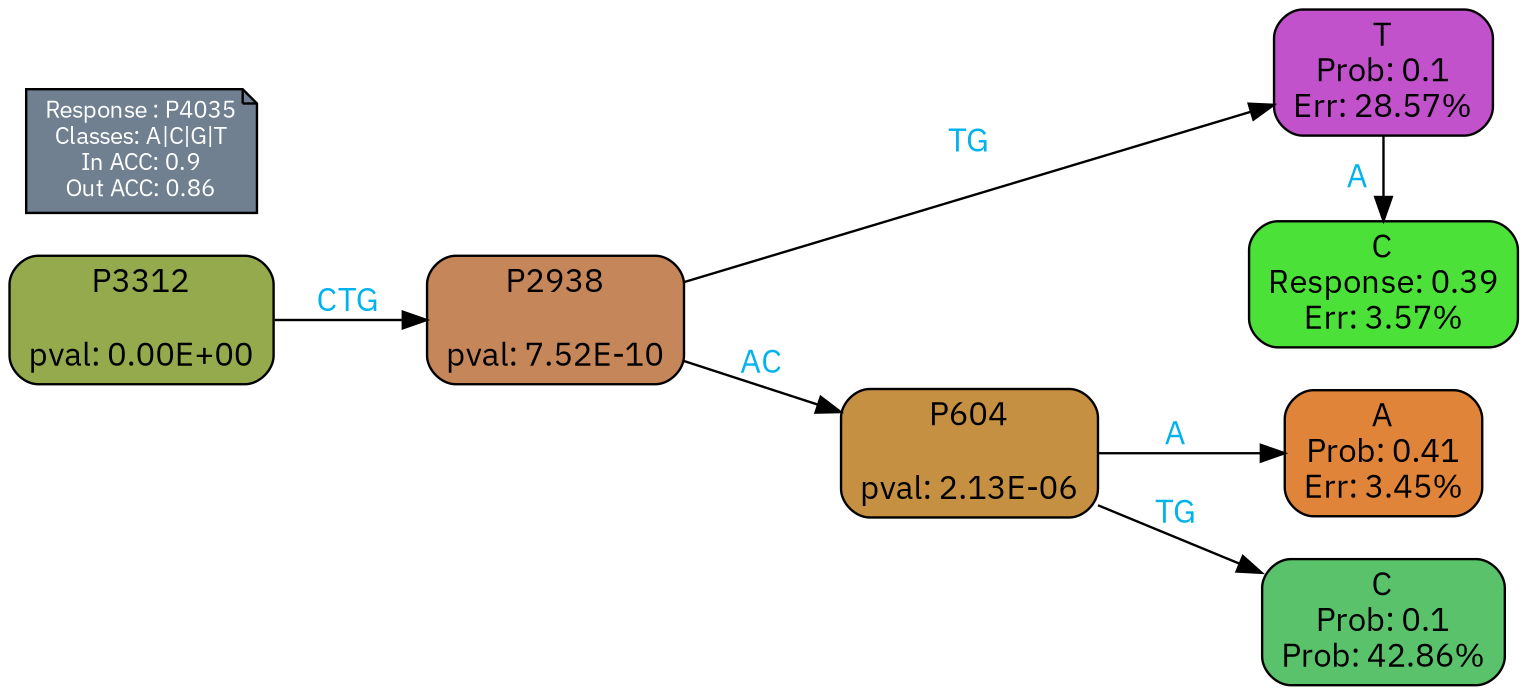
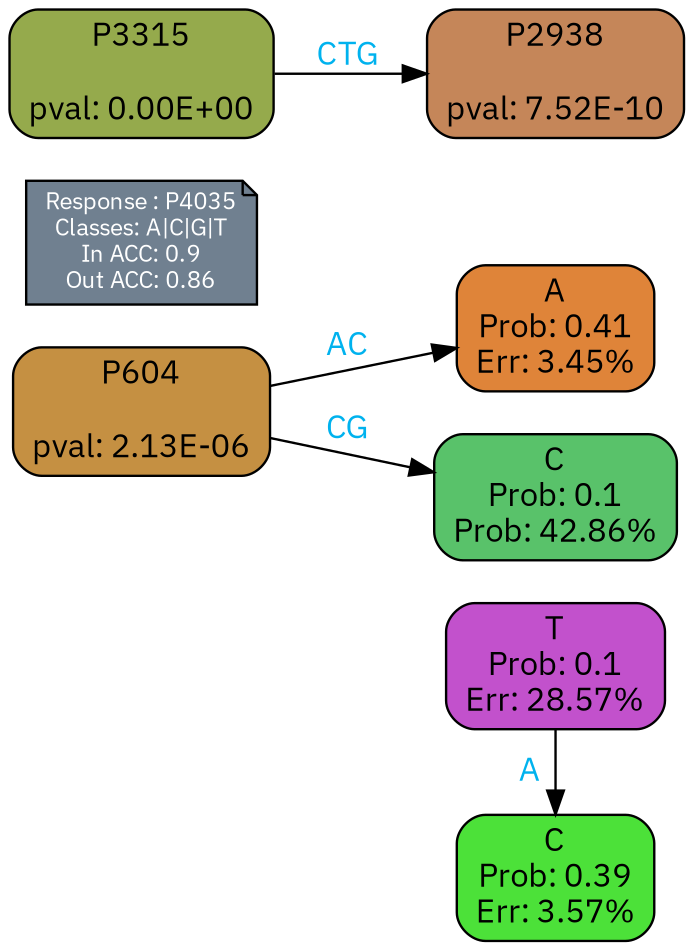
(968, 197) -> none
(1383, 284) -> (556, 878)
(142, 320) -> (142, 74)
(751, 383) -> none
(1176, 435) -> (349, 346)
(1176, 514) -> (349, 429)
